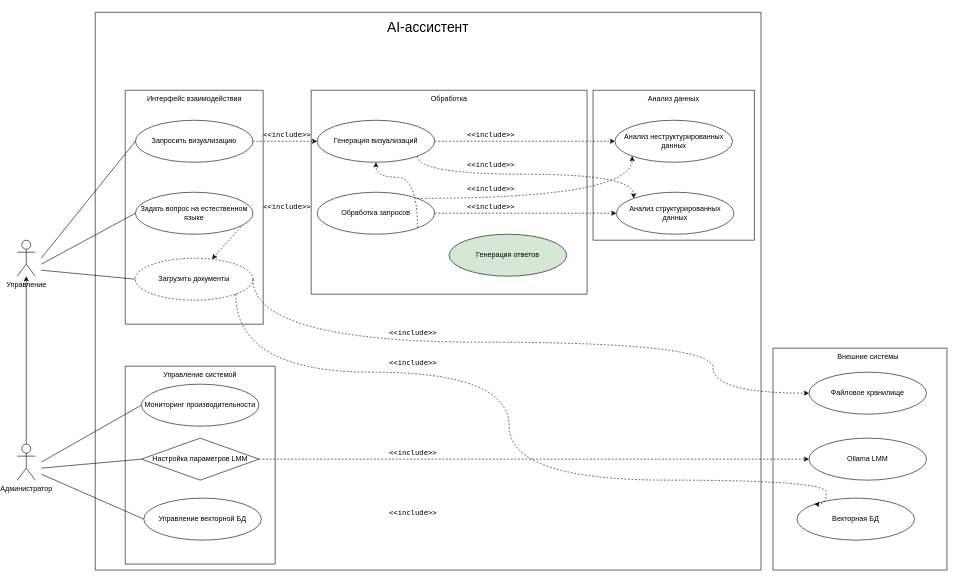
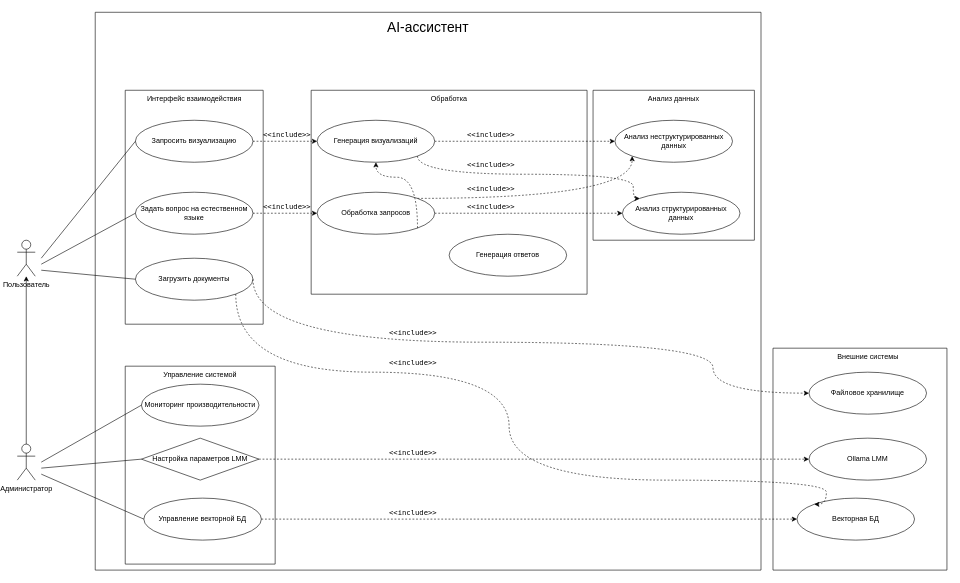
(675, 213) -> (681, 213)
(216, 255) -> (313, 213)
(508, 255) -> (508, 255)
(194, 279) -> (194, 279)
(26, 285) -> (26, 285)
none -> (791, 519)
